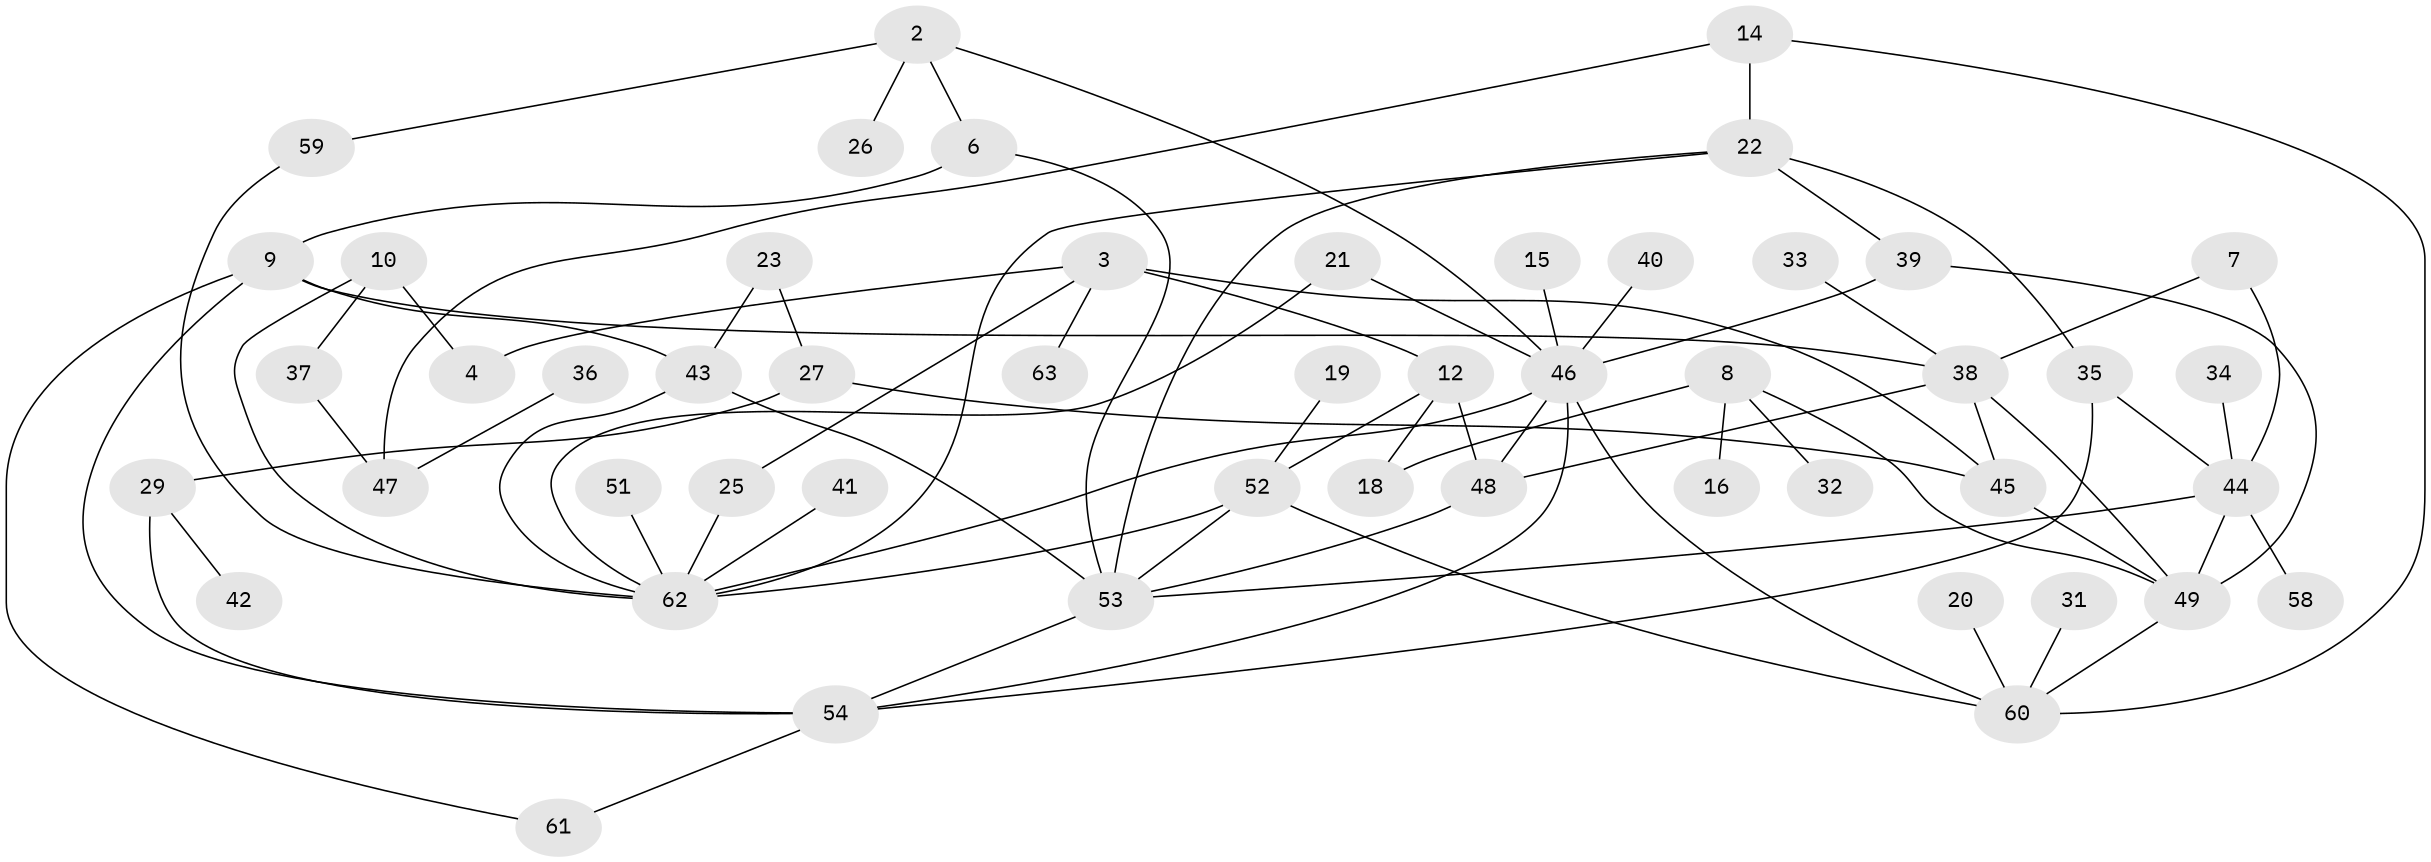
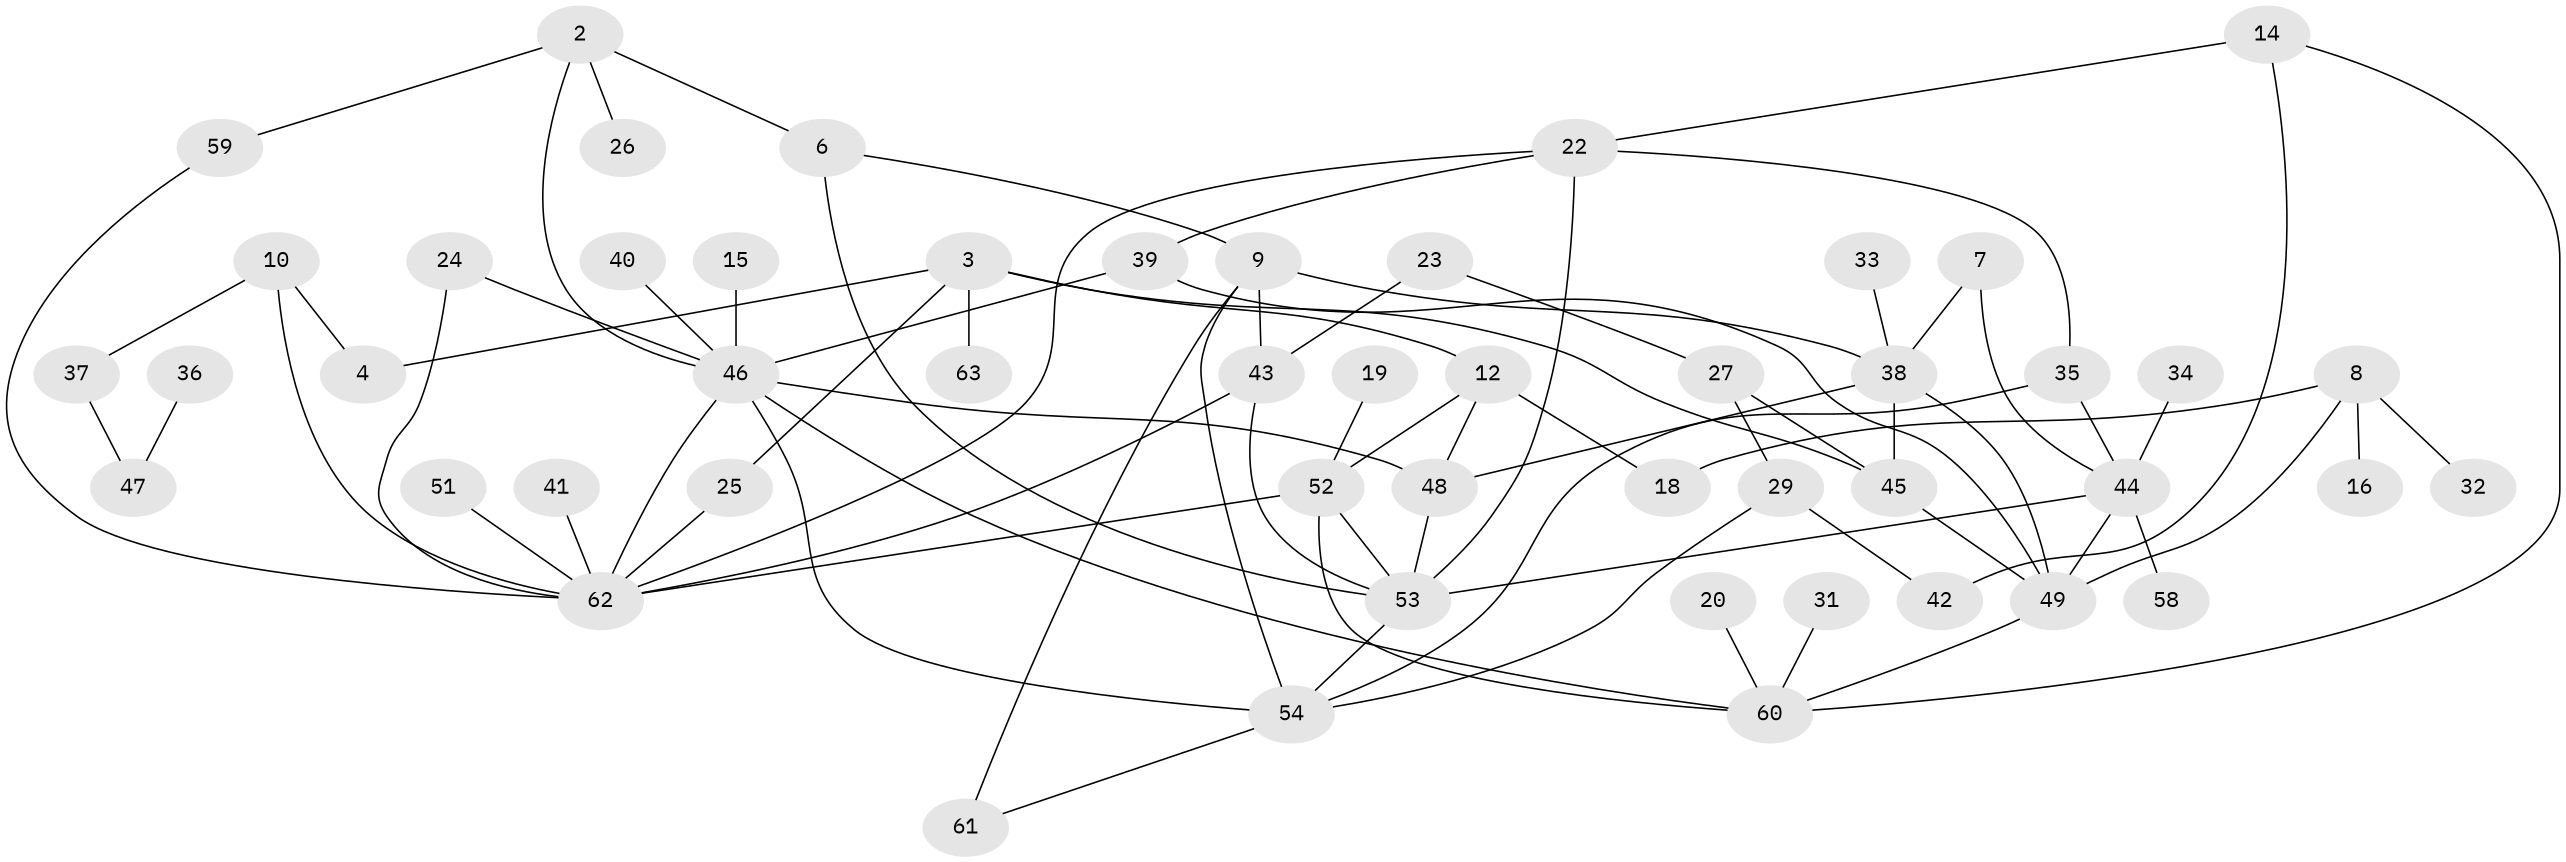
(992, 183) -> (2255, 411)
(1338, 261) -> (450, 261)
